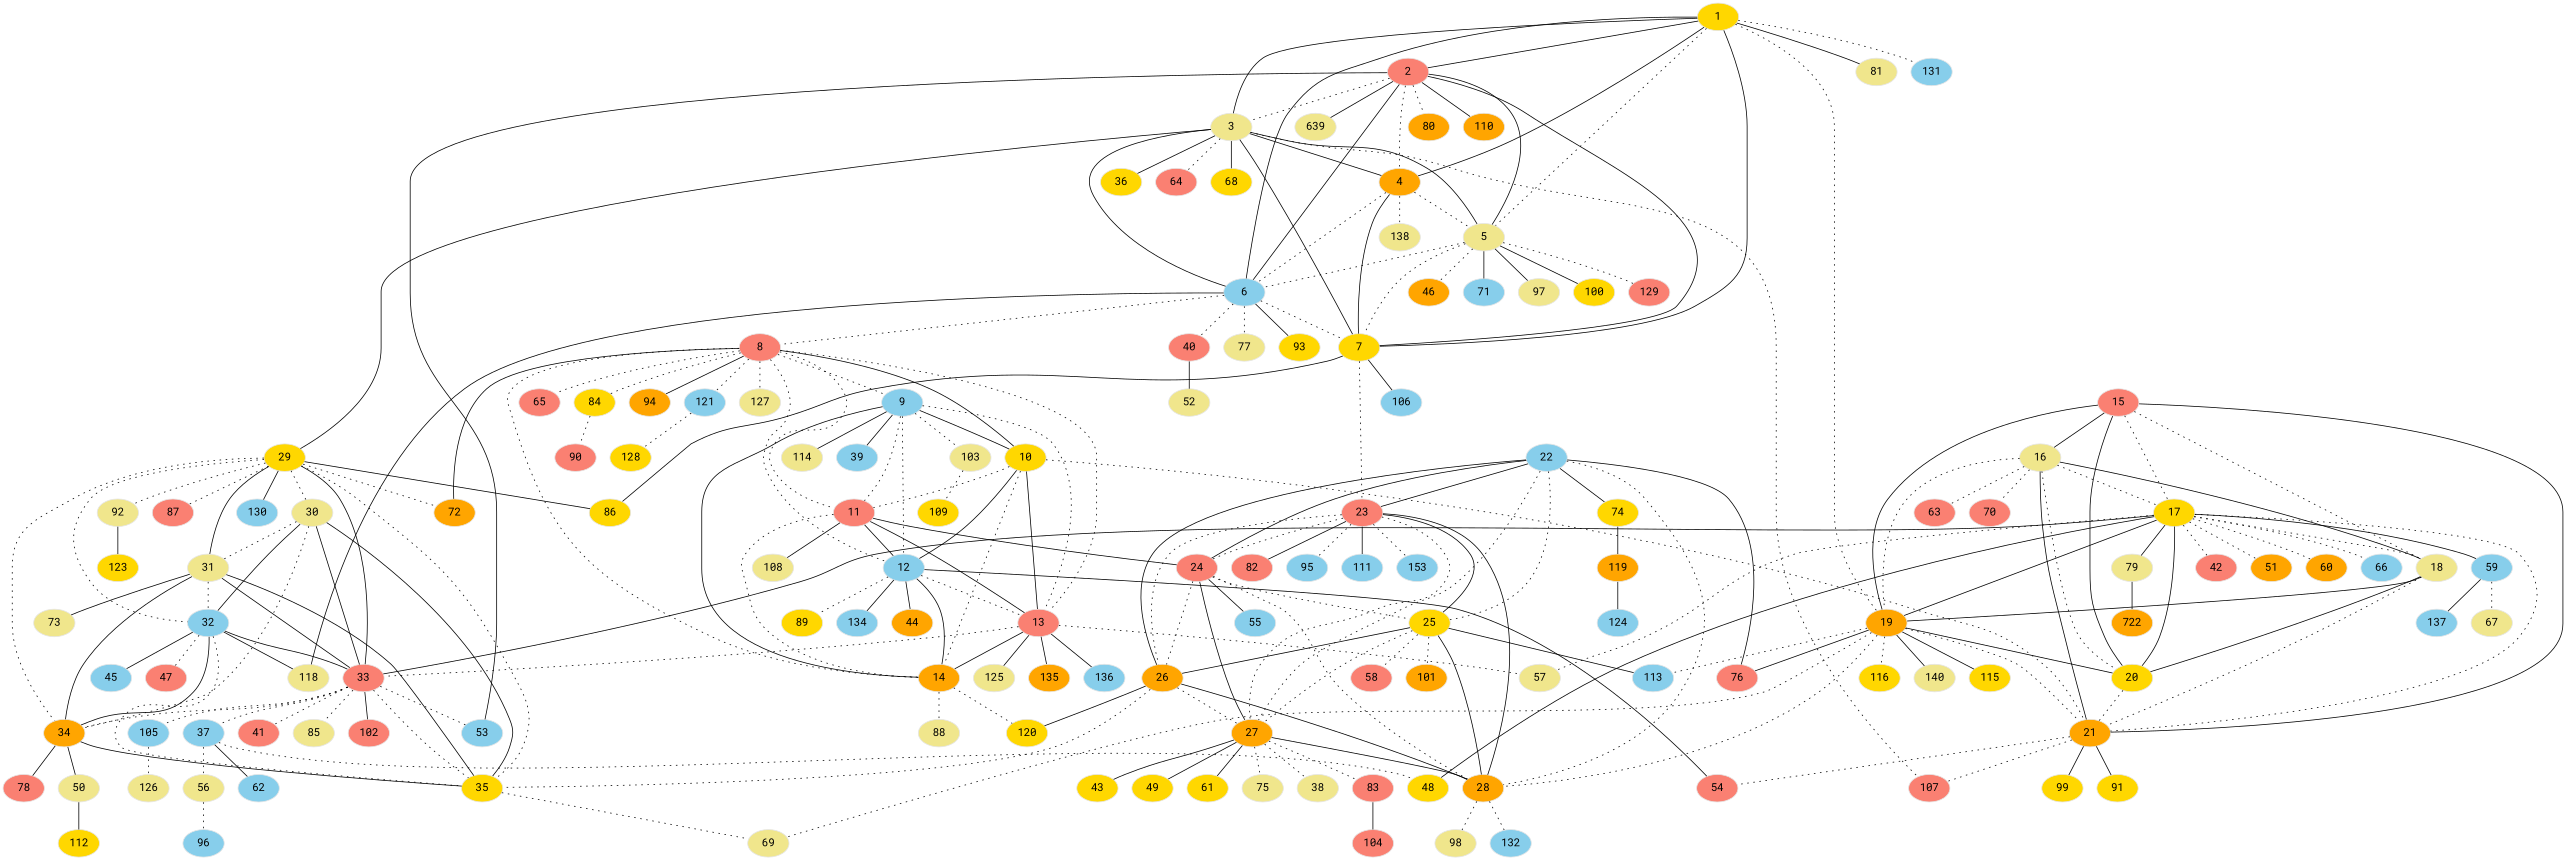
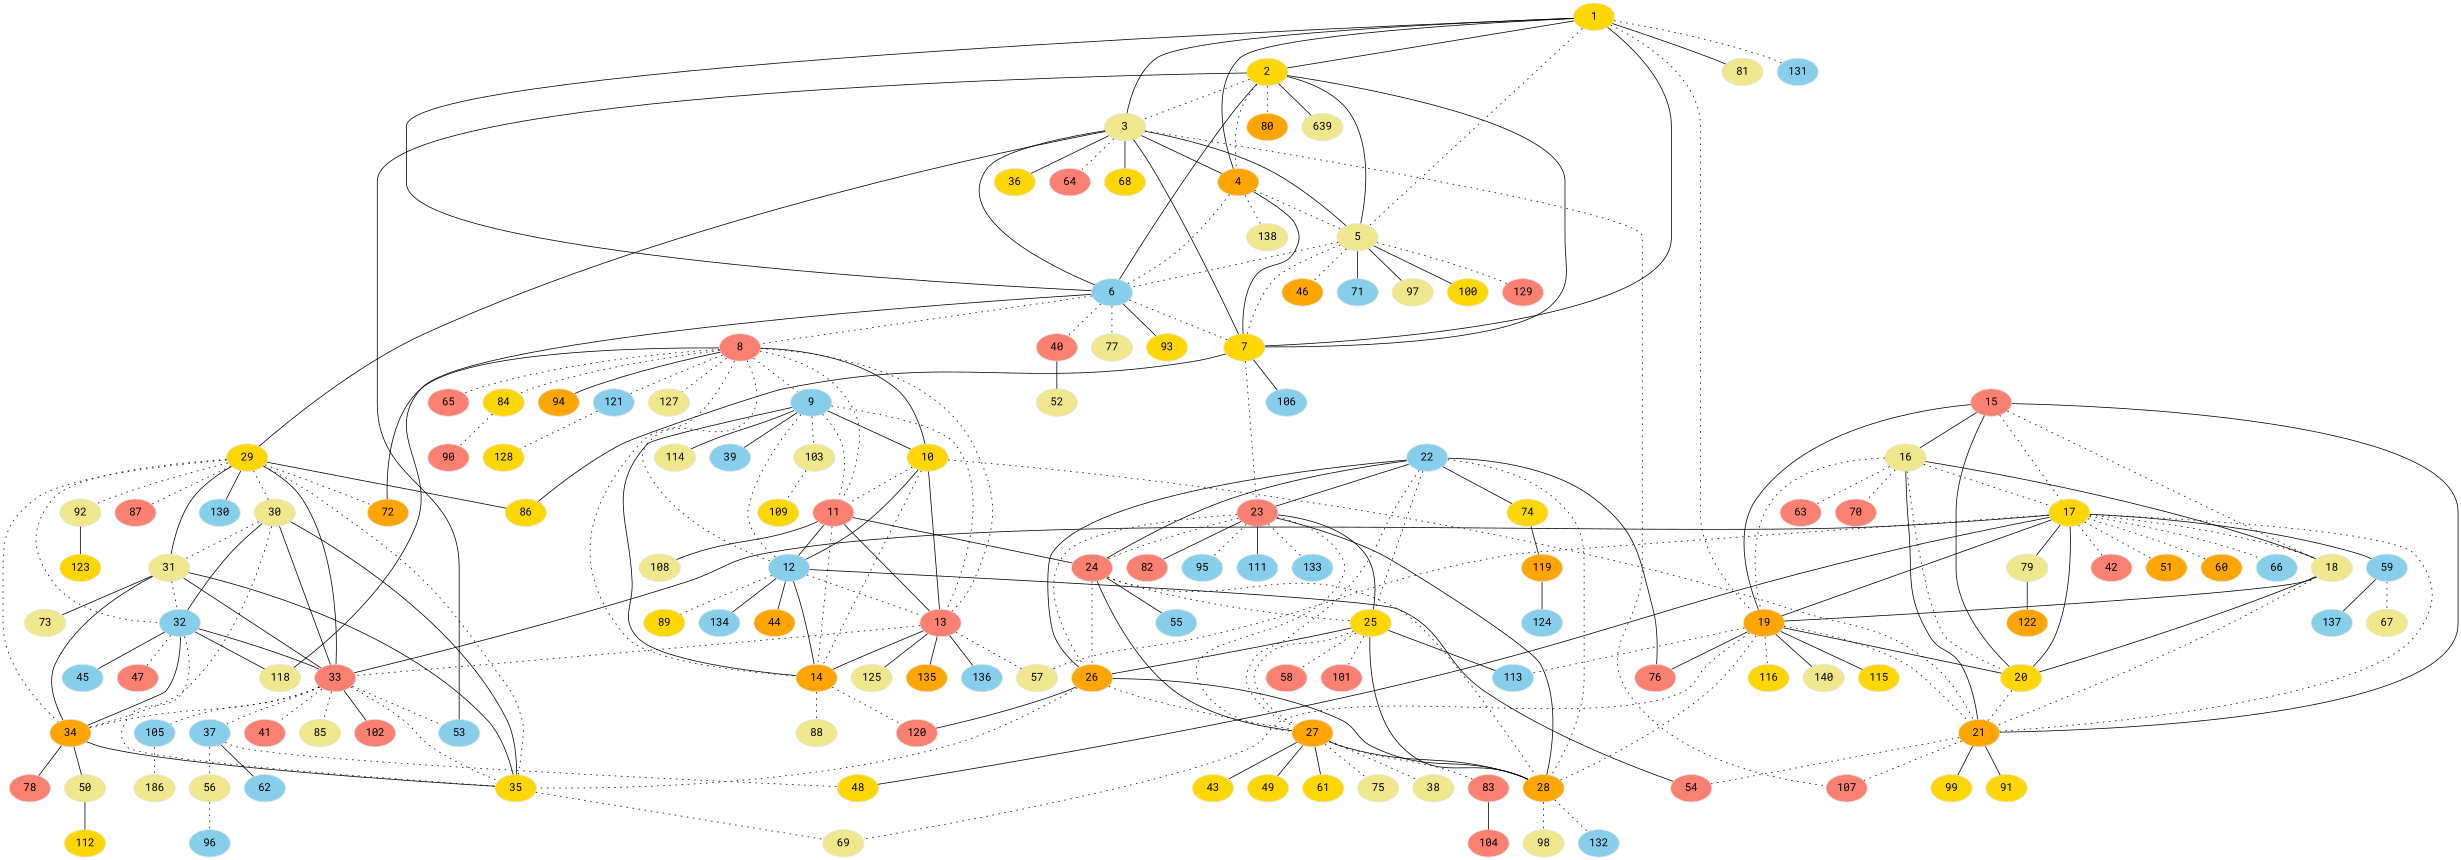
(1408, 72) -> (1267, 72)
(1484, 127) -> none
(1417, 568) -> (1312, 568)
(2132, 623) -> (2027, 623)
(1426, 678) -> (1342, 678)
(1027, 733) -> (917, 733)
(148, 788) -> (155, 788)
